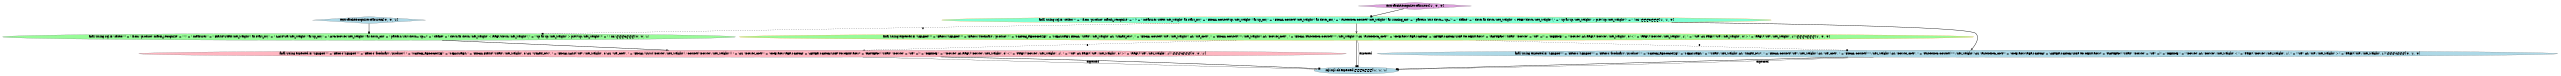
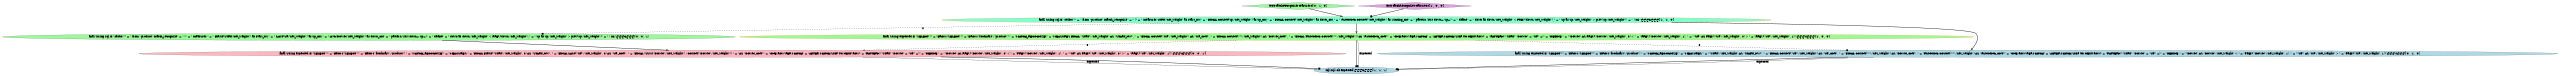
none -> (1298, 6)
(369, 20) -> none
